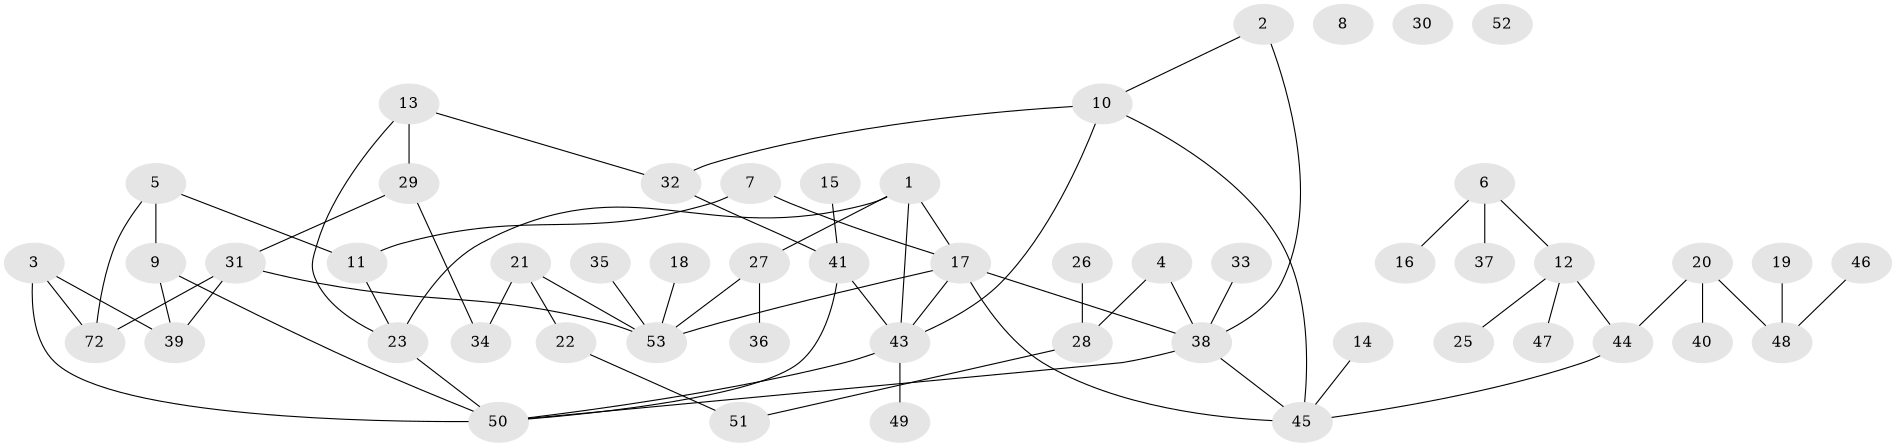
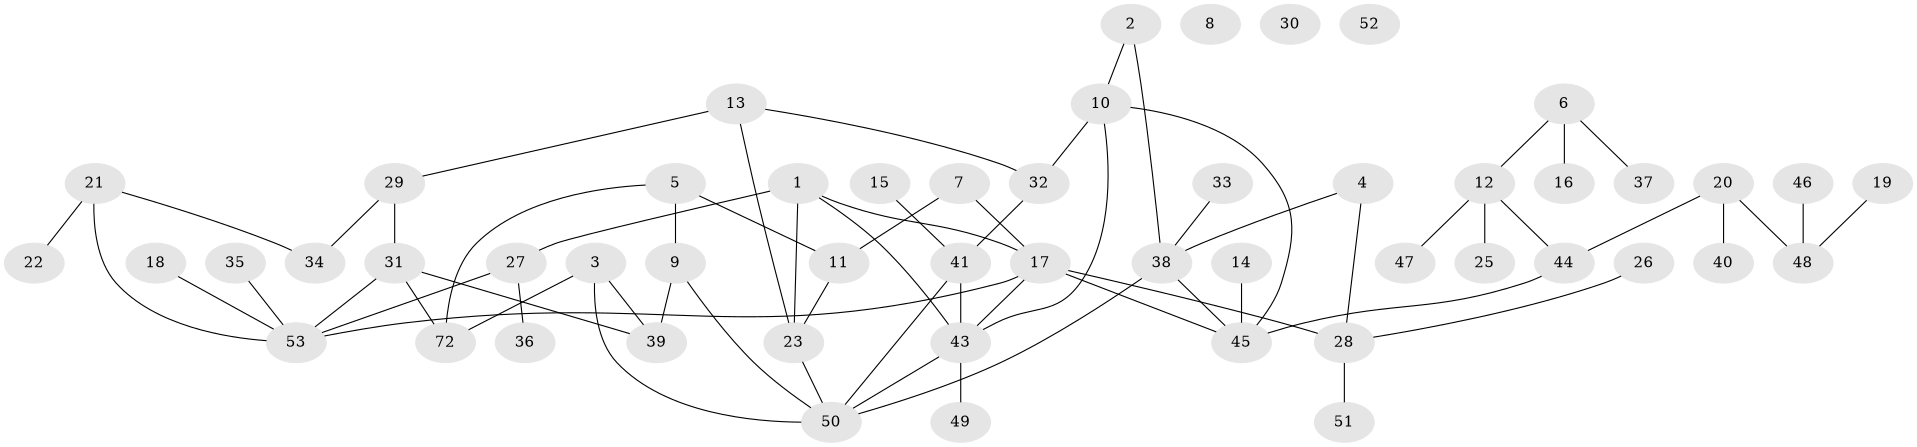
(1072, 300) -> (1187, 299)
(653, 383) -> none
